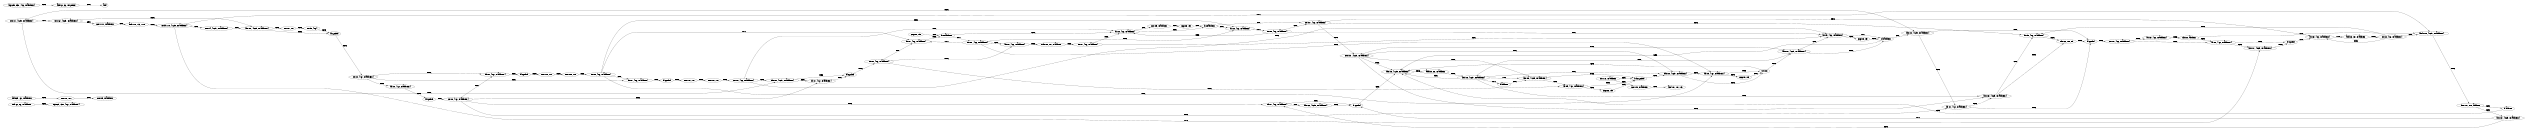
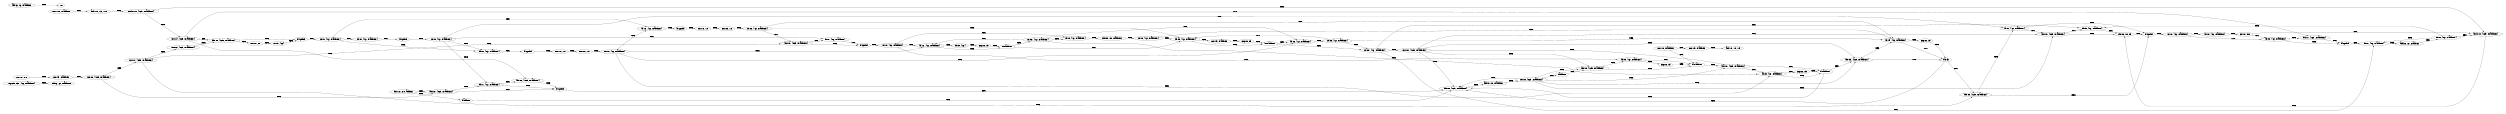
(22, 5) -> none
(66, 5) -> (22, 5)
(105, 5) -> (61, 5)
(86, 23) -> none
(2189, 38) -> (2245, 34)
(1886, 39) -> (1946, 60)
none -> (960, 46)
none -> (359, 59)
(2451, 69) -> (2303, 106)
(1765, 71) -> (1825, 72)
none -> (99, 77)
(1639, 79) -> (1697, 65)
(22, 98) -> none
(41, 105) -> (43, 84)
(1217, 121) -> (1242, 12)
